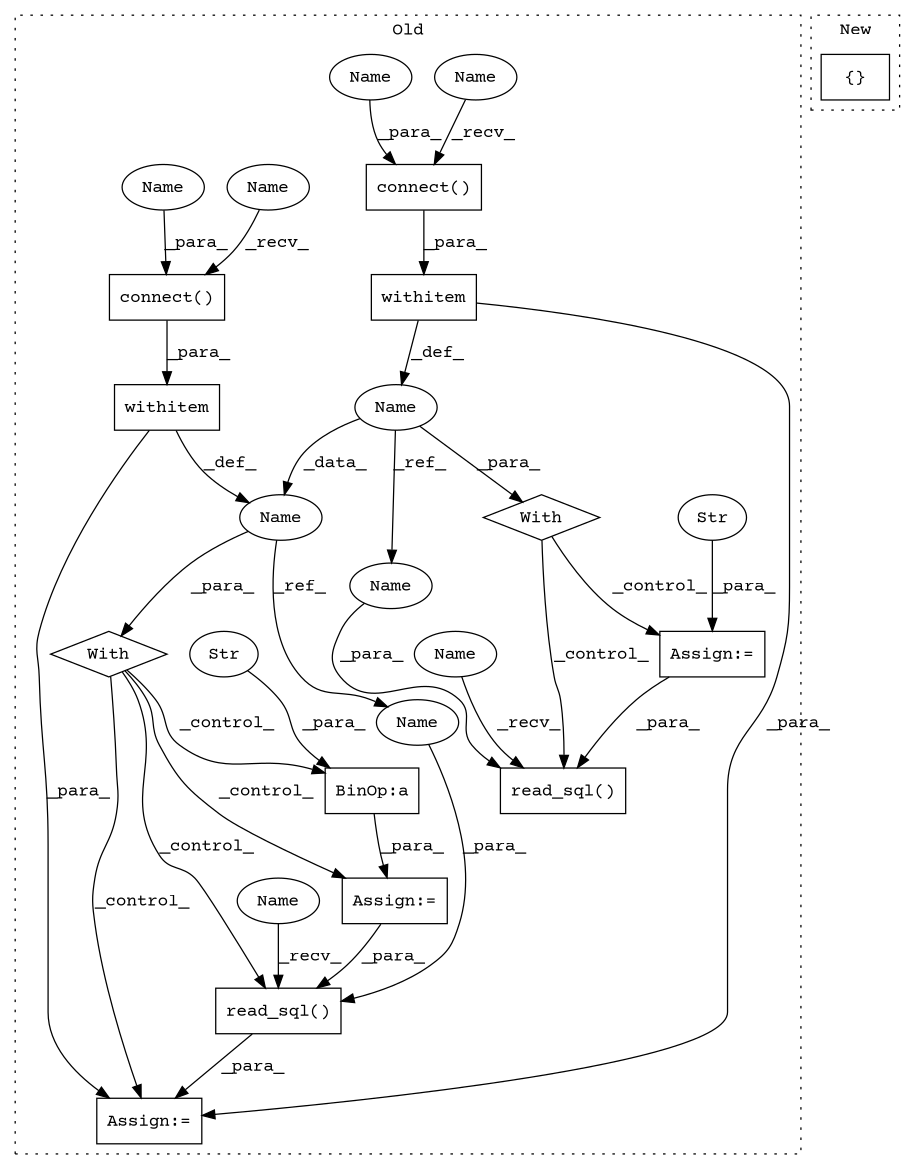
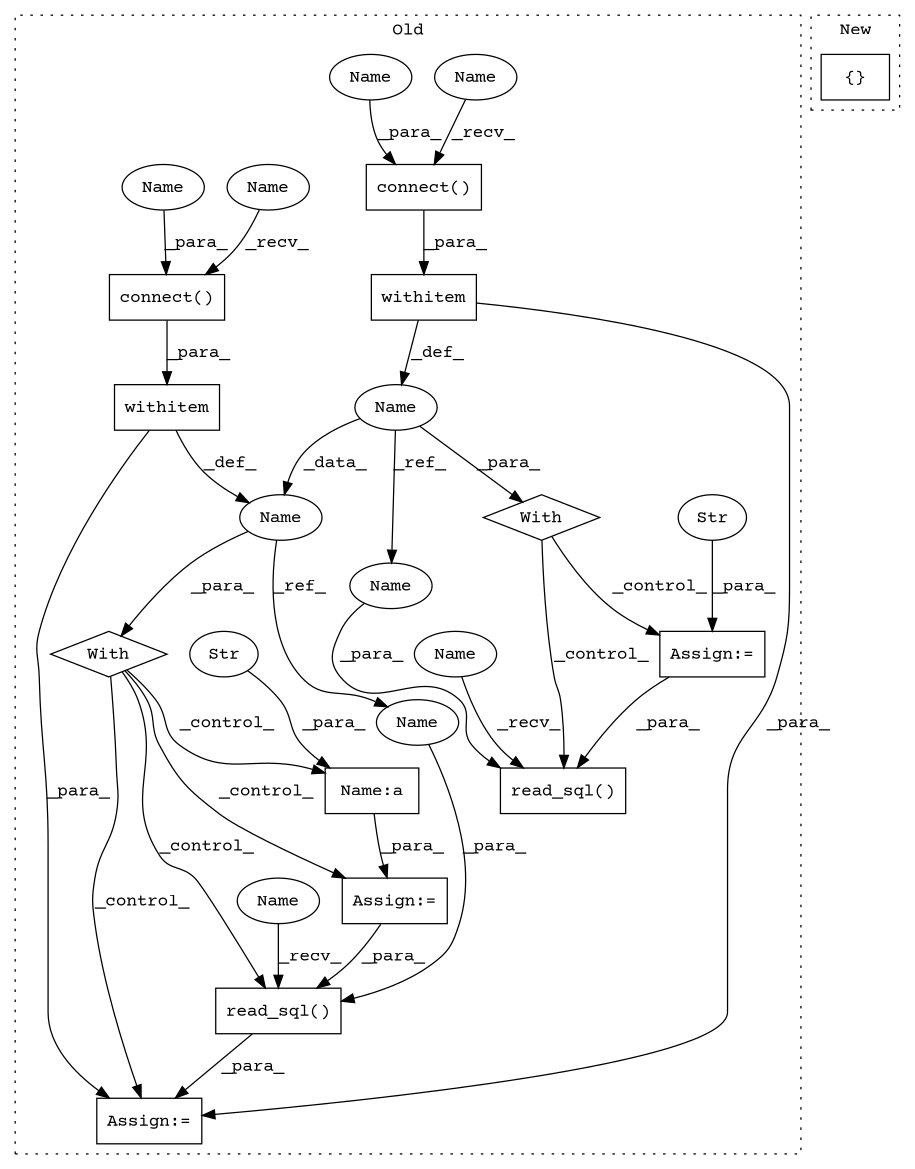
(372, 791) -> (372, 791)
